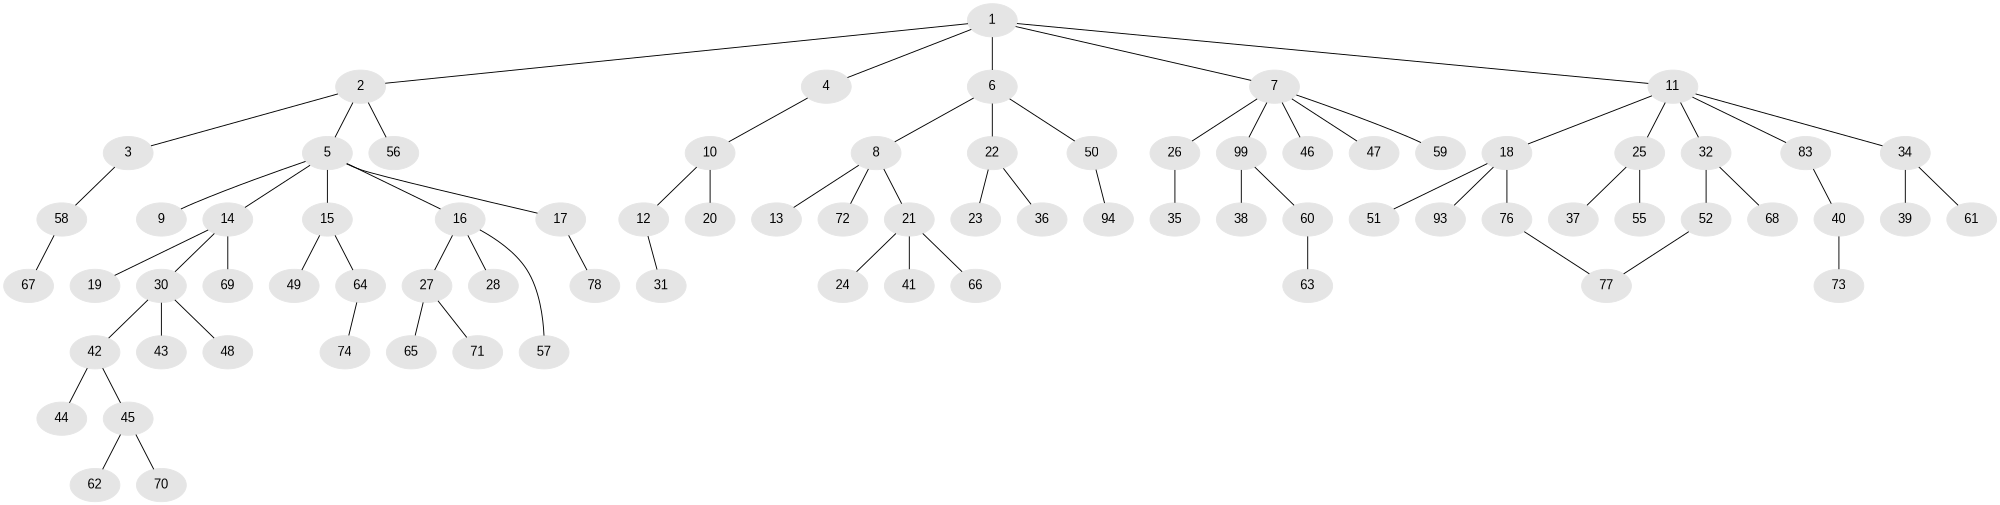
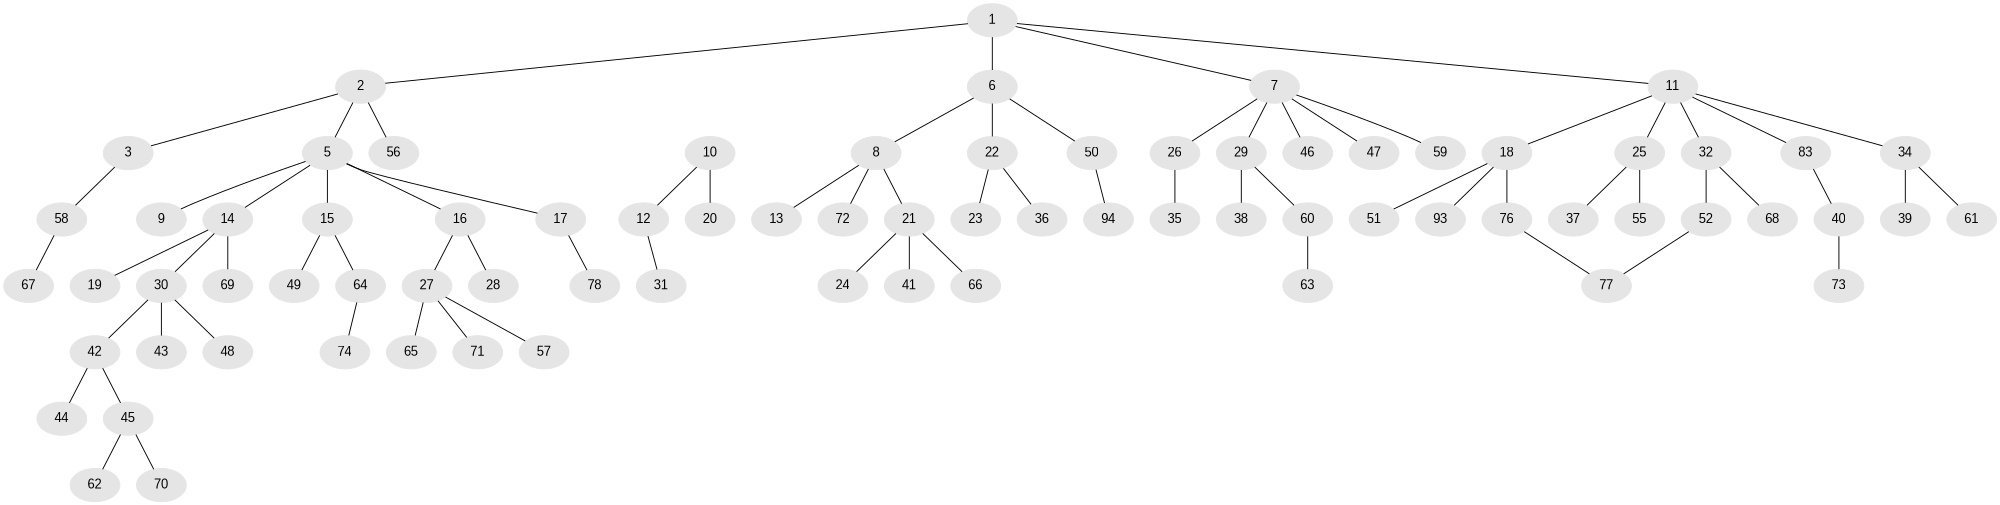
(826, 87) -> none
(1241, 153) -> (1241, 153)
(528, 273) -> (485, 319)
